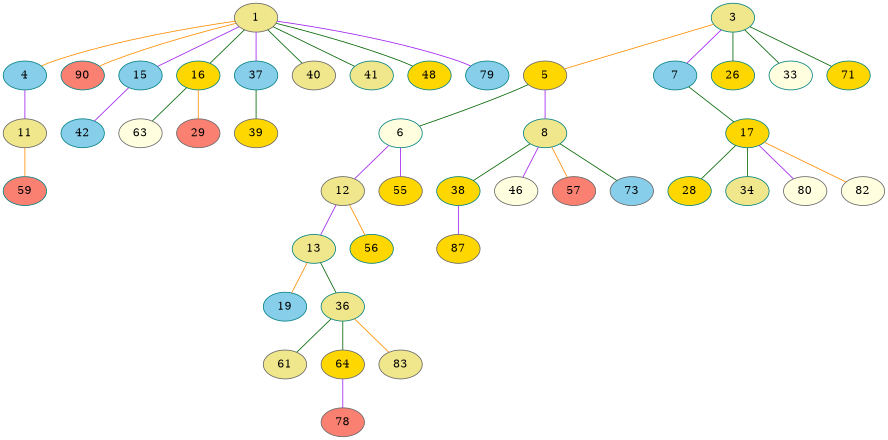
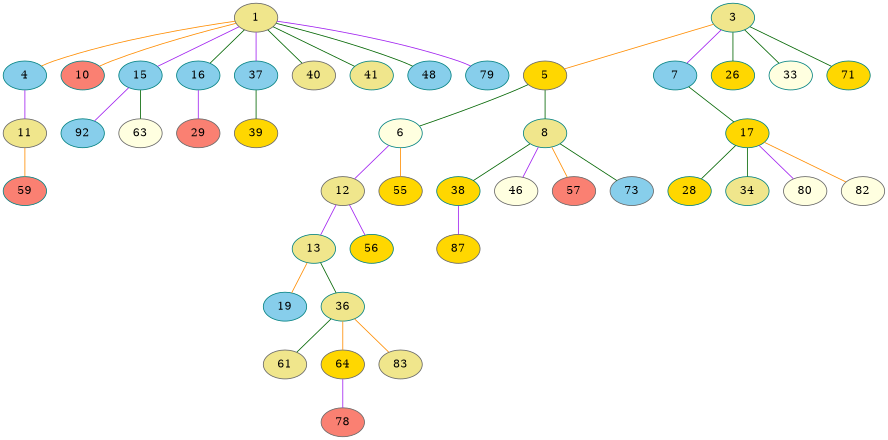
(83, 75) -> (83, 75)
(198, 75) -> (198, 75)
(429, 75) -> (429, 75)
(169, 104) -> (140, 104)
(198, 104) -> (198, 104)
(545, 104) -> (545, 104)
(83, 133) -> (83, 133)
(401, 162) -> (401, 162)
(357, 220) -> (357, 220)
(343, 336) -> (343, 336)
